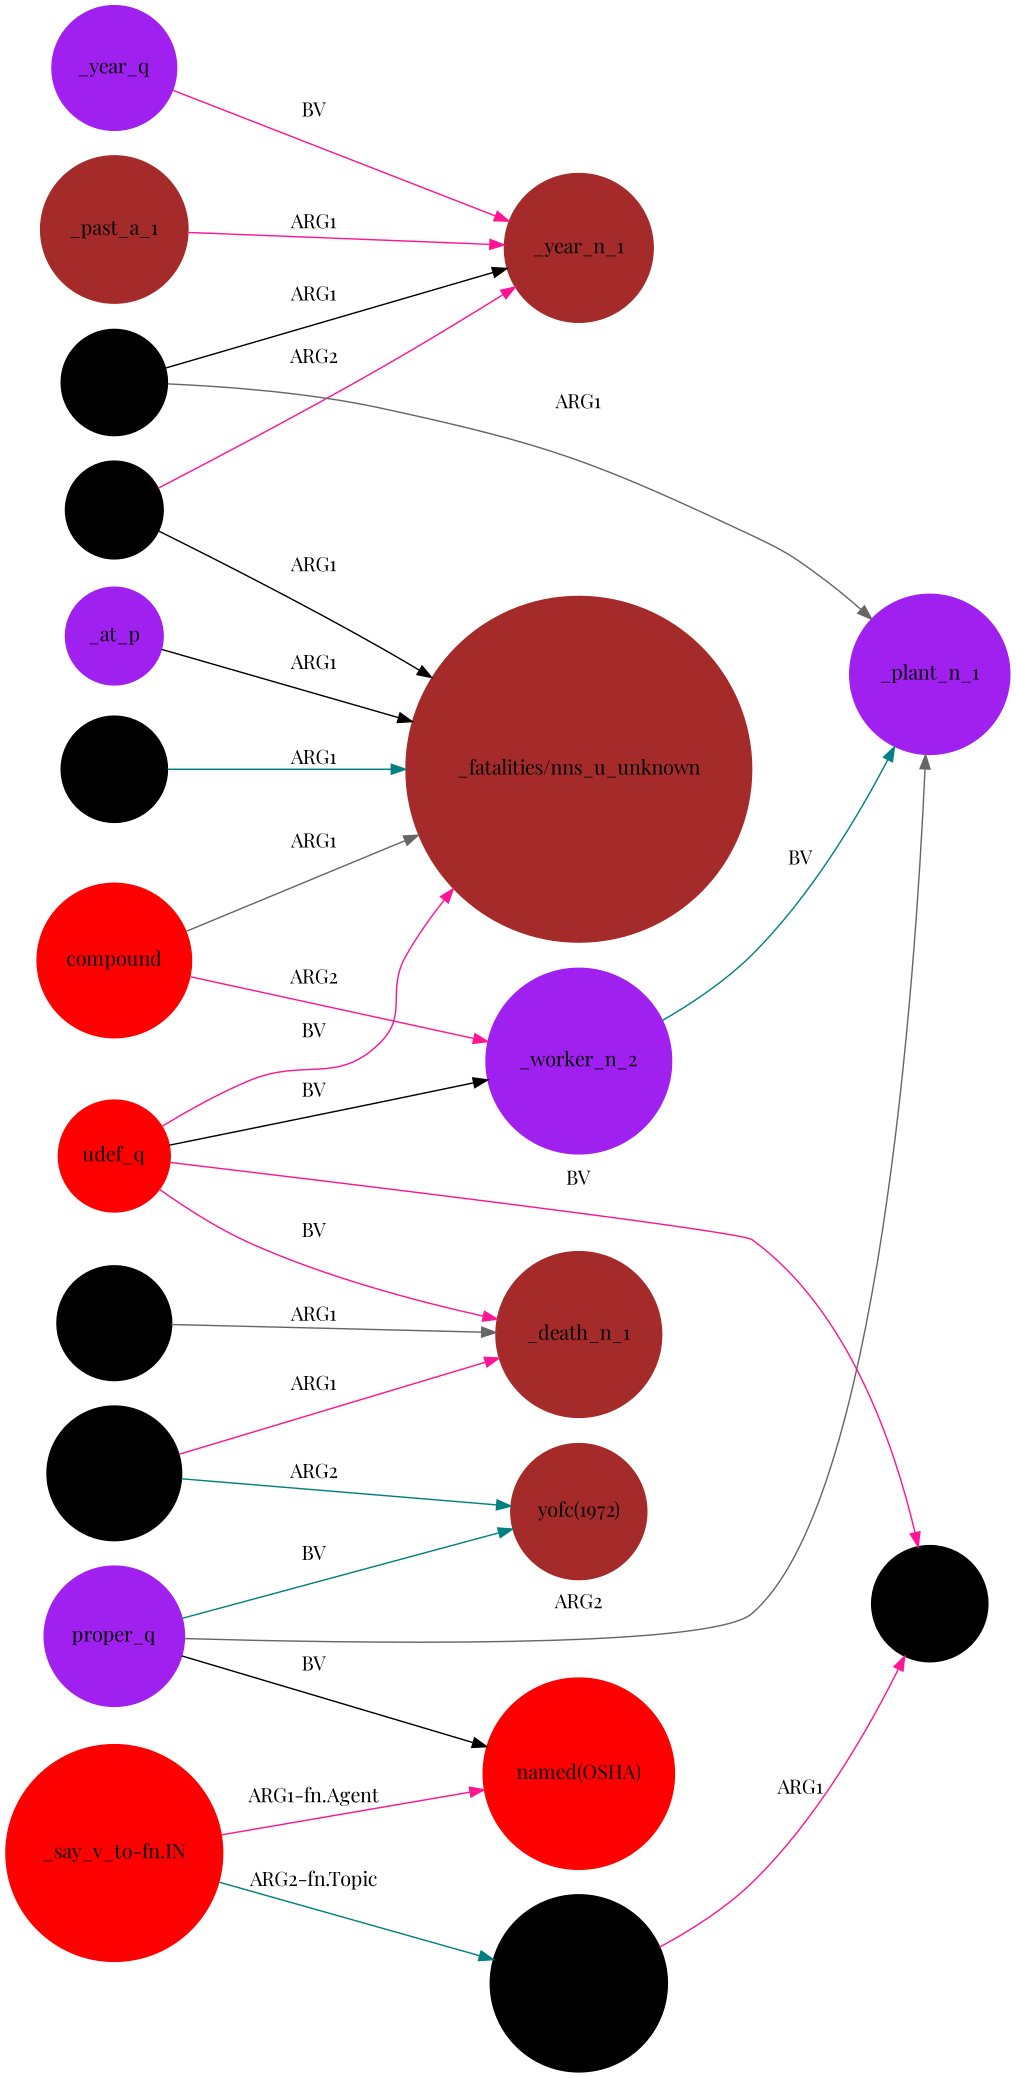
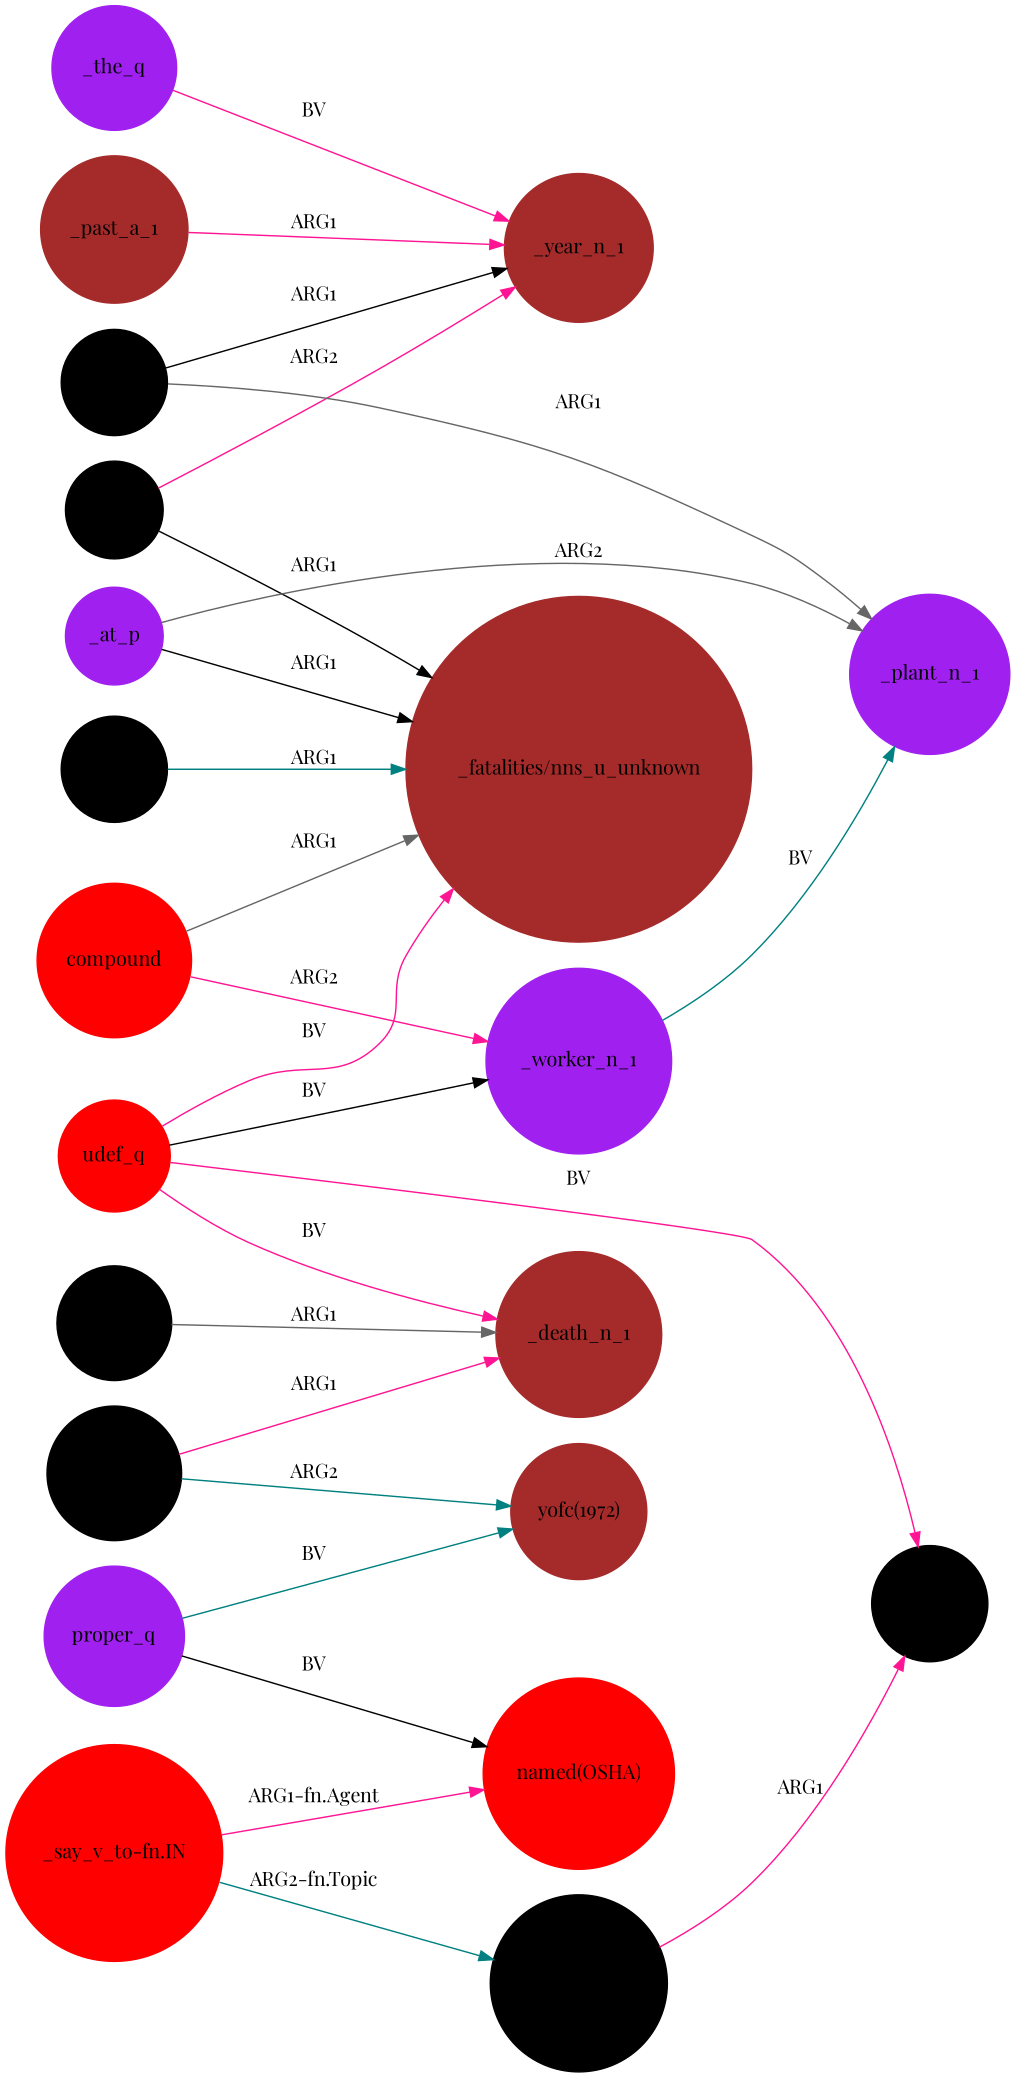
(114, 68) -> (114, 68)
(579, 1061) -> (579, 1061)
(825, 1482) -> (507, 565)
